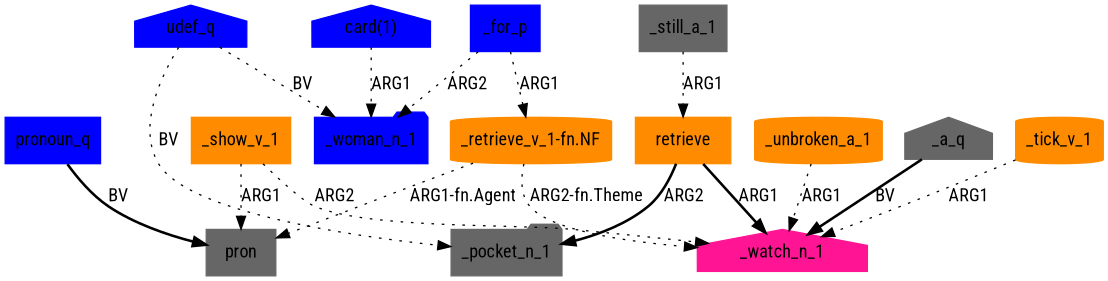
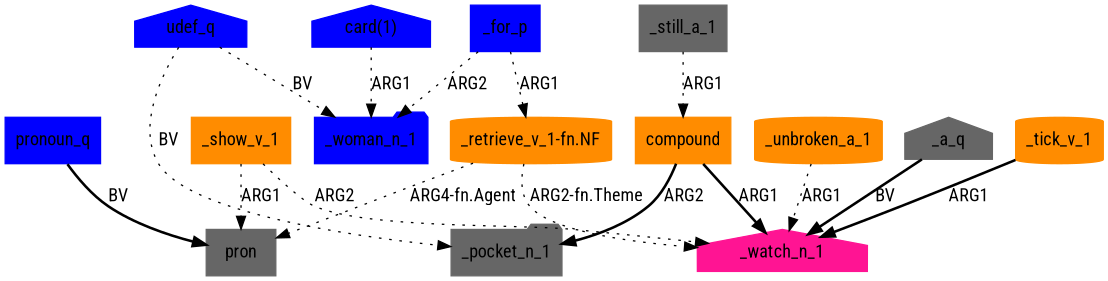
(683, 140) -> (683, 140)
(463, 197) -> (463, 197)
(925, 197) -> (925, 197)
